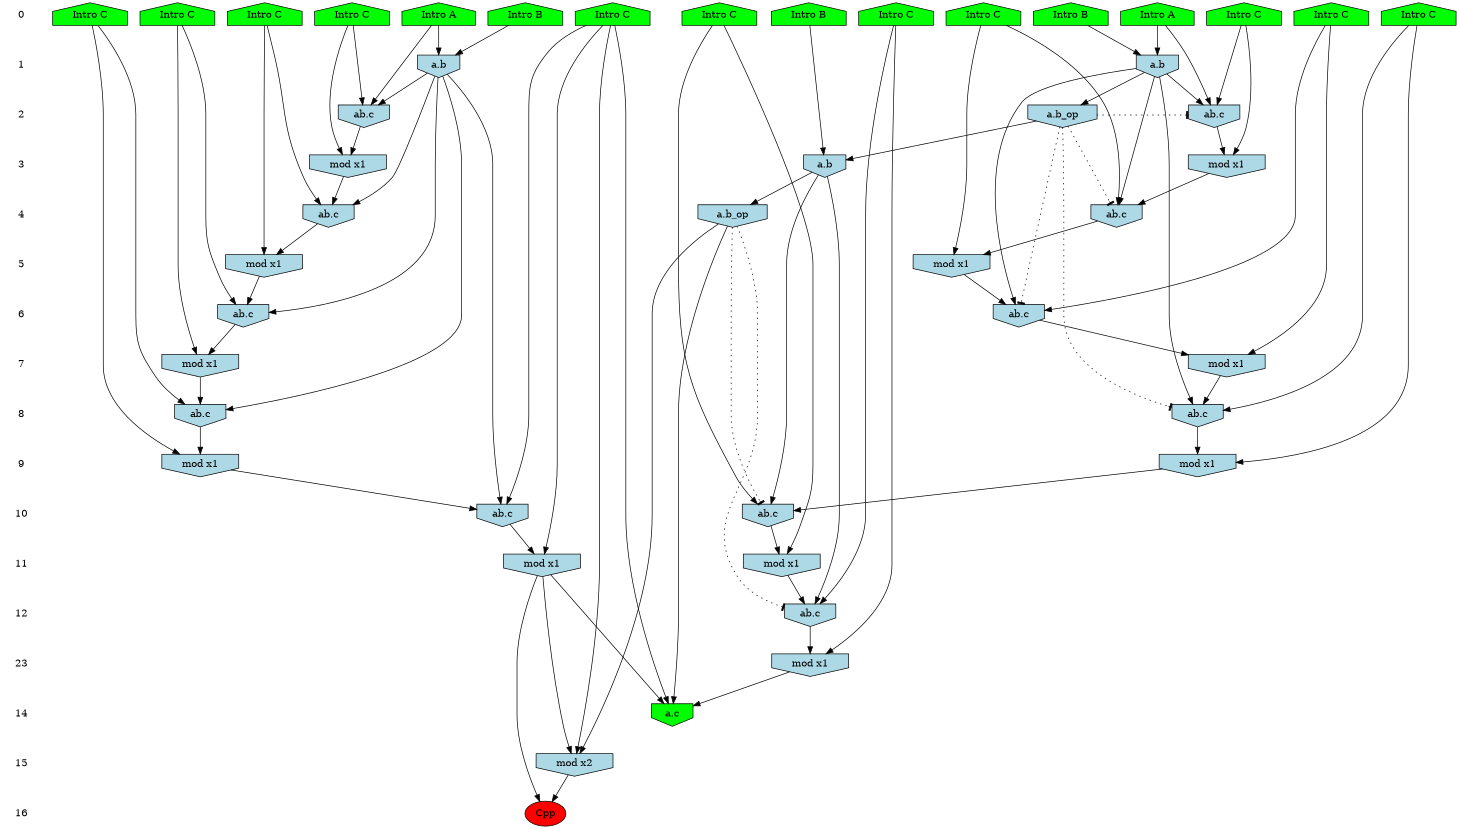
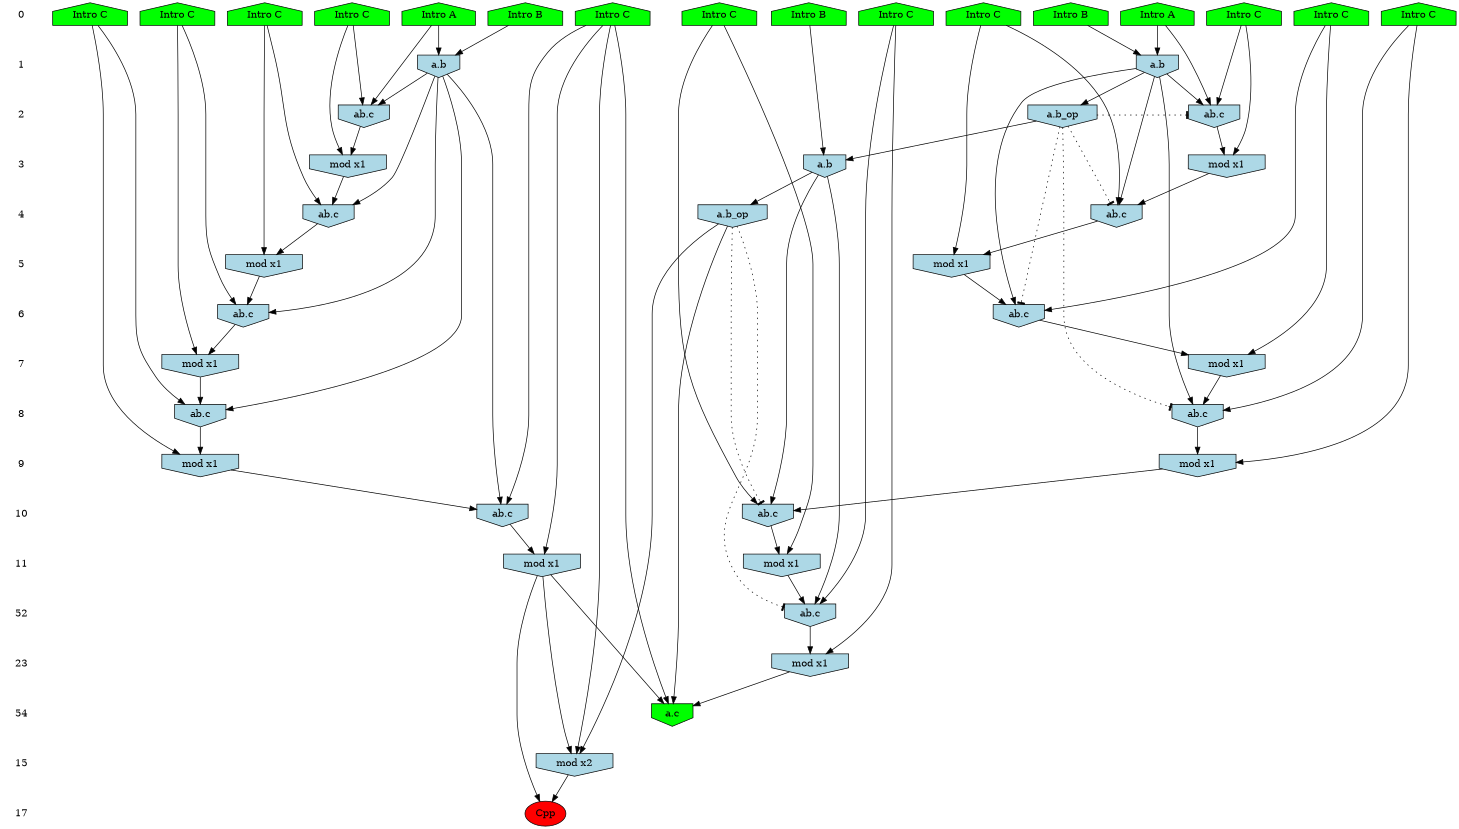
(21, 614) -> (21, 614)
(21, 714) -> (21, 714)
(21, 814) -> (21, 814)
